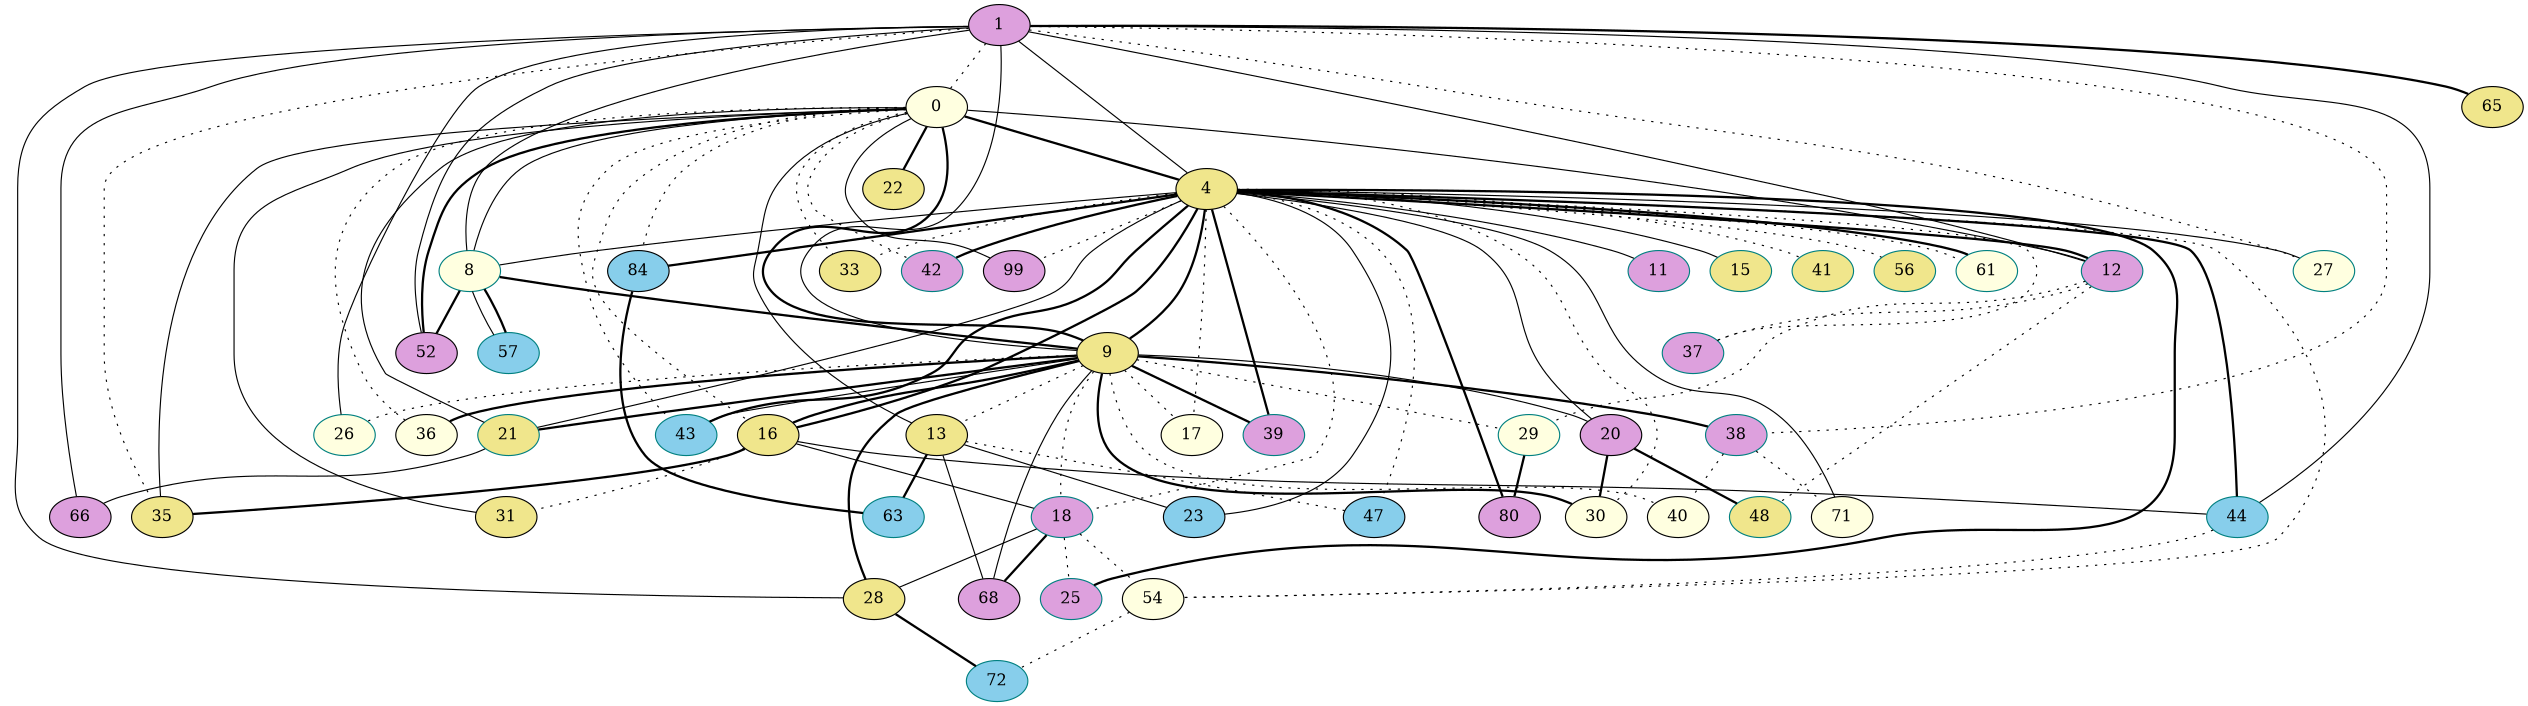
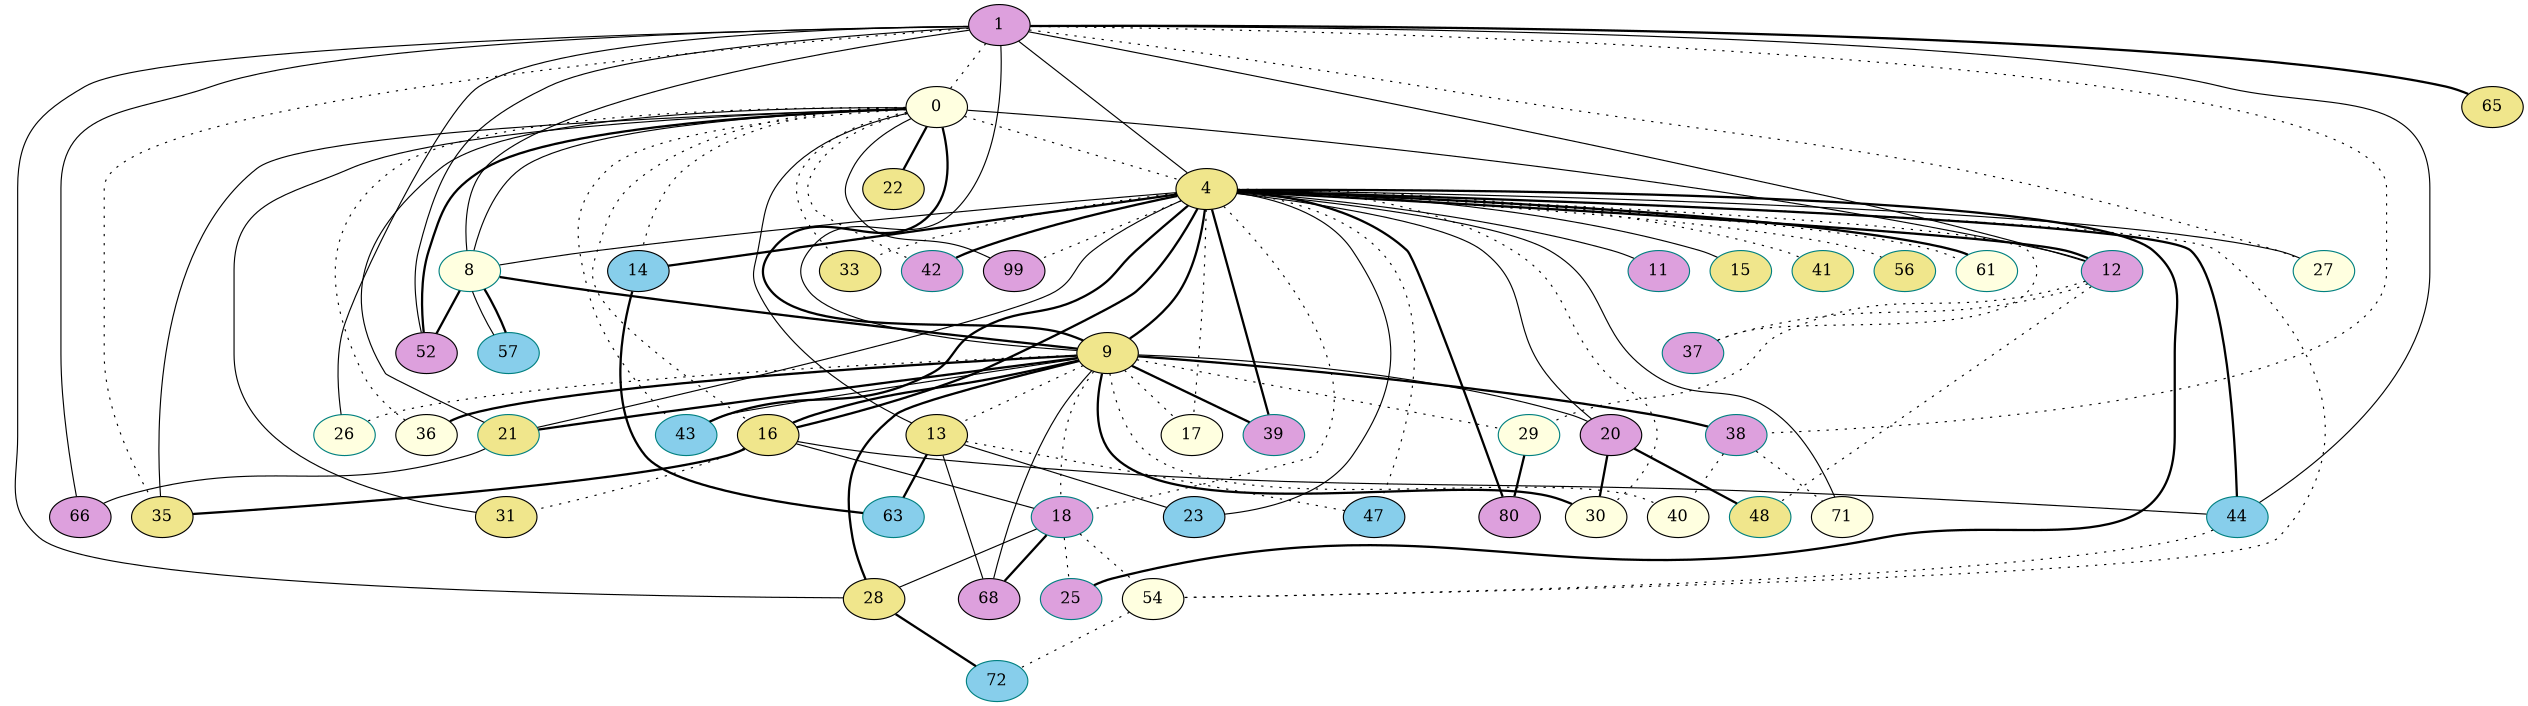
(1072, 148) -> (1072, 148)
(638, 271) -> (638, 271)
